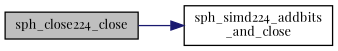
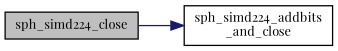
(72, 26) -> (72, 26)
